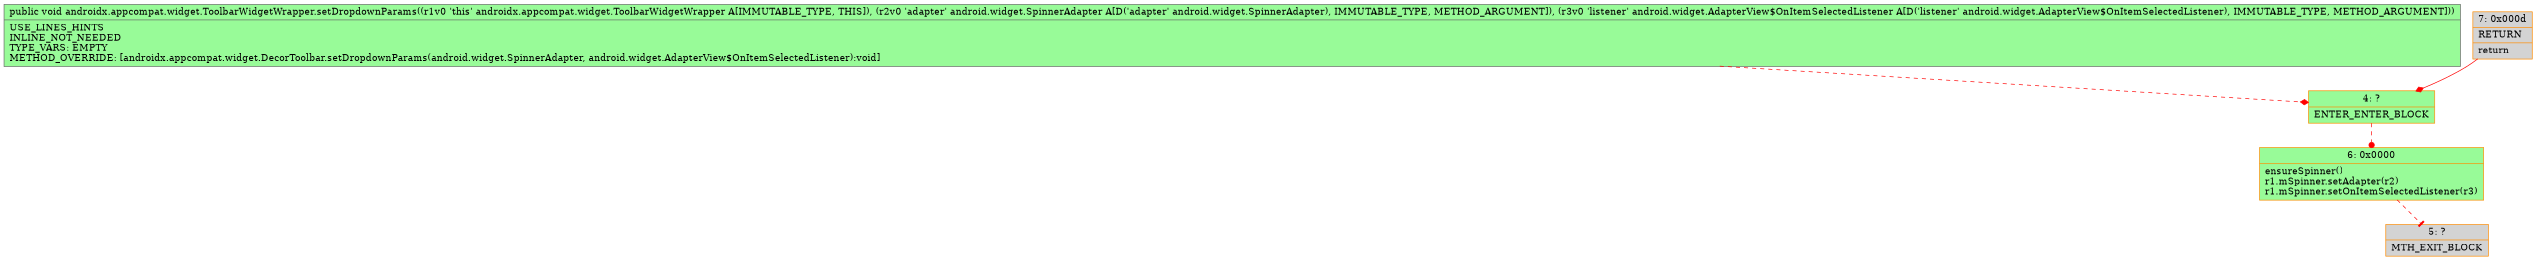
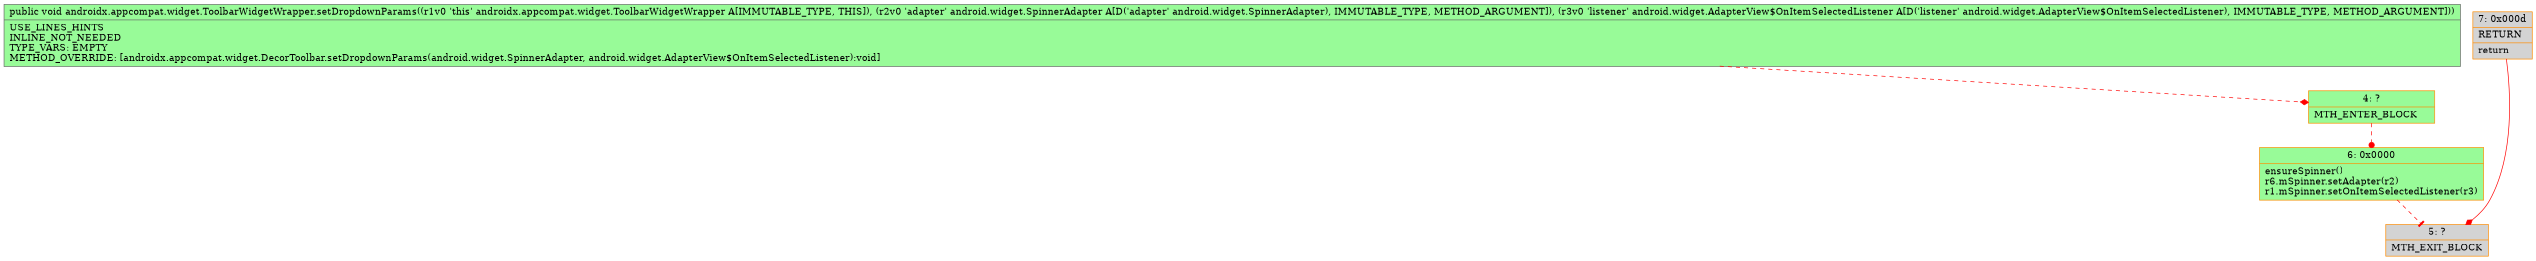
(2452, 75) -> (2507, 144)
(2372, 115) -> (2366, 115)
(2332, 182) -> (2332, 182)
